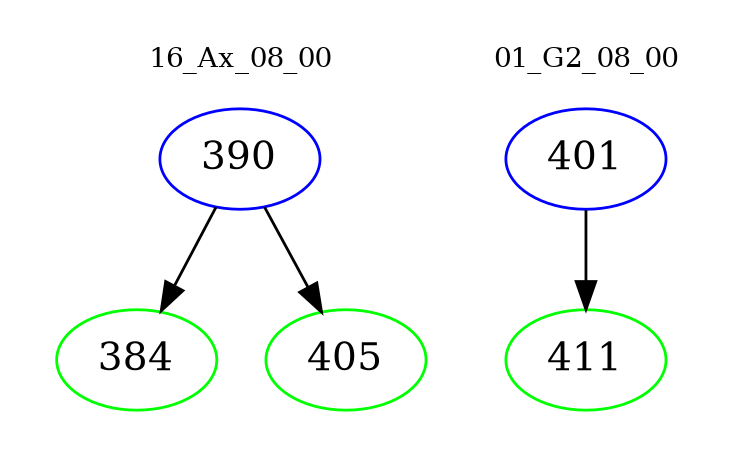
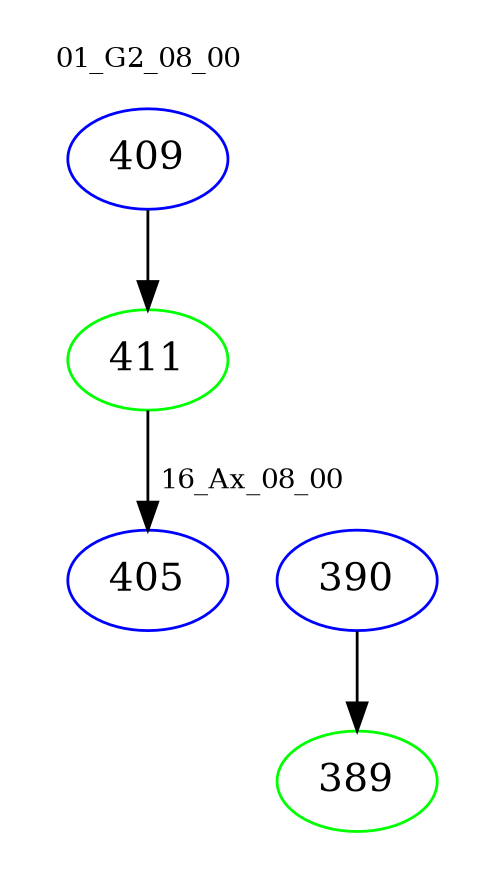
(586, 159) -> (148, 159)
(286, 247) -> (148, 472)
(137, 360) -> (357, 781)
(346, 360) -> (148, 580)
